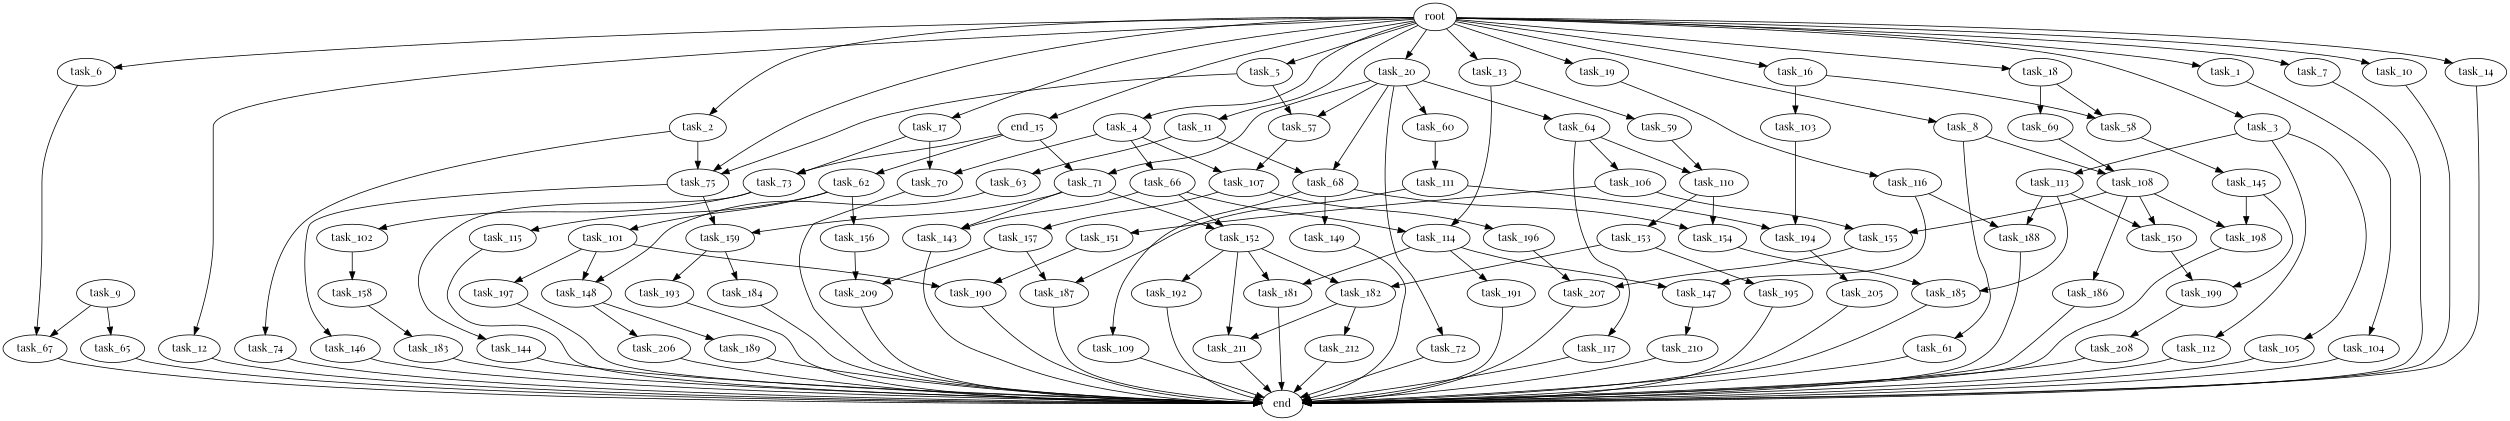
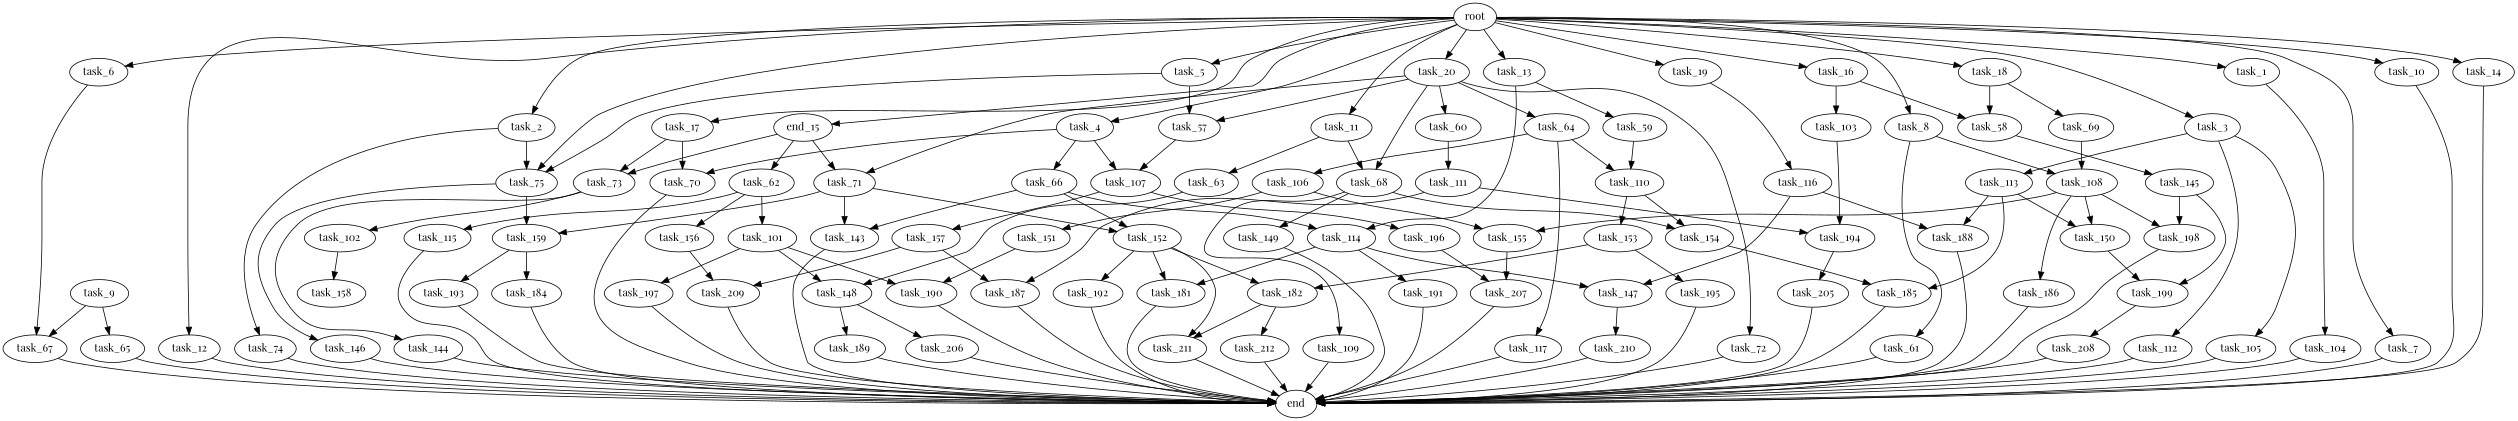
(428, 349) -> none
